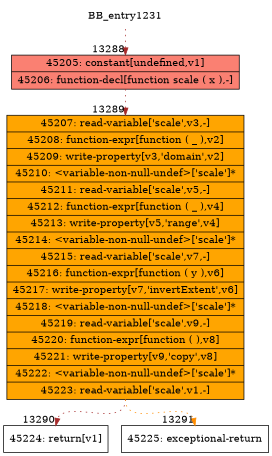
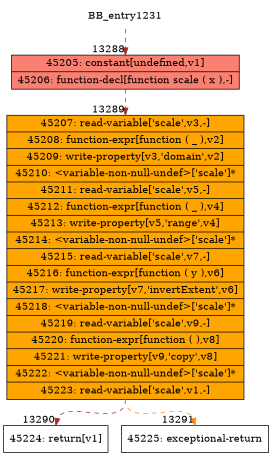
(125, 38) -> (125, 38)
(125, 99) -> (125, 99)
(94, 413) -> (94, 413)
(157, 413) -> (157, 413)
